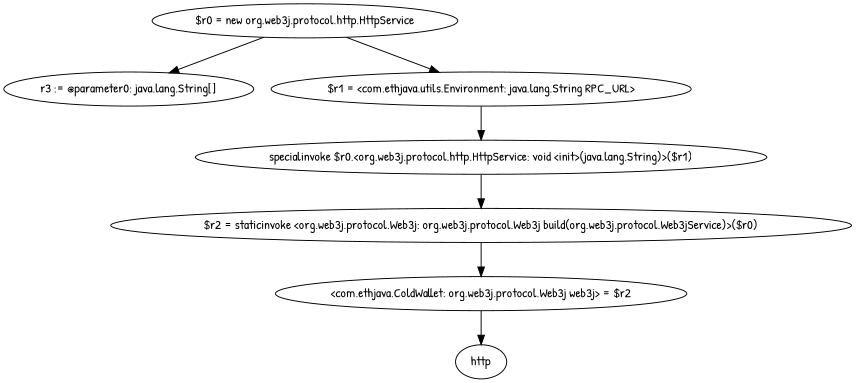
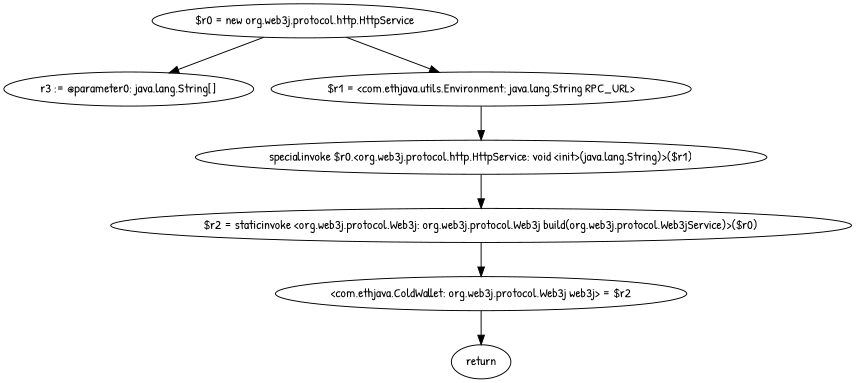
(481, 362) -> (481, 362)
